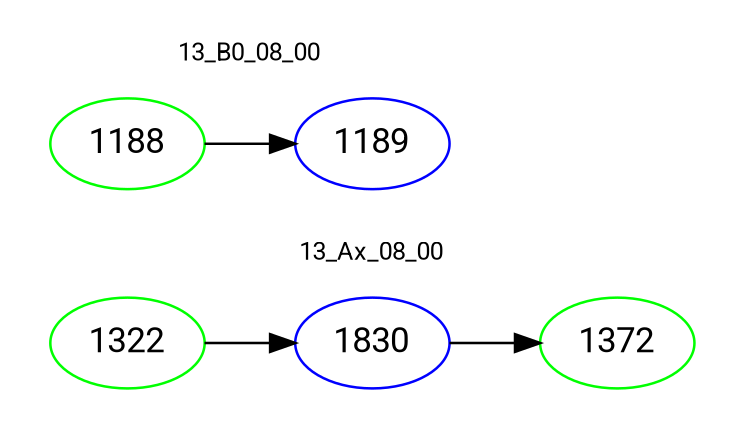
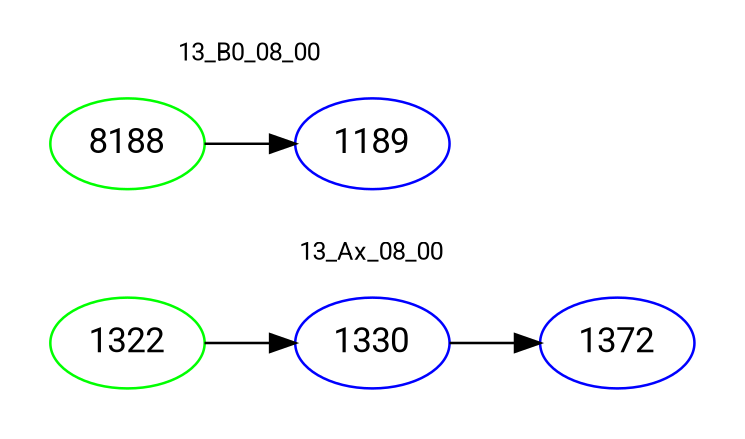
(127, 144) -> (127, 144)
(372, 343) -> (372, 343)
(617, 343) -> (617, 343)
